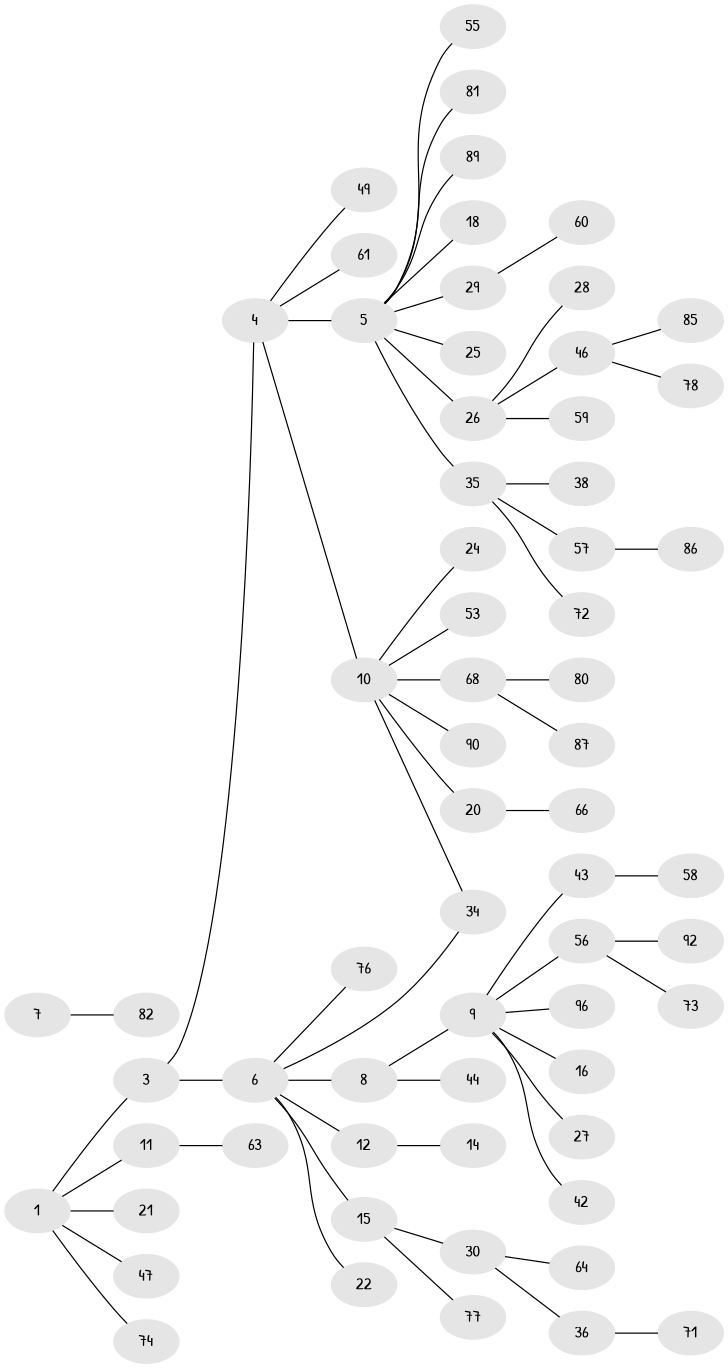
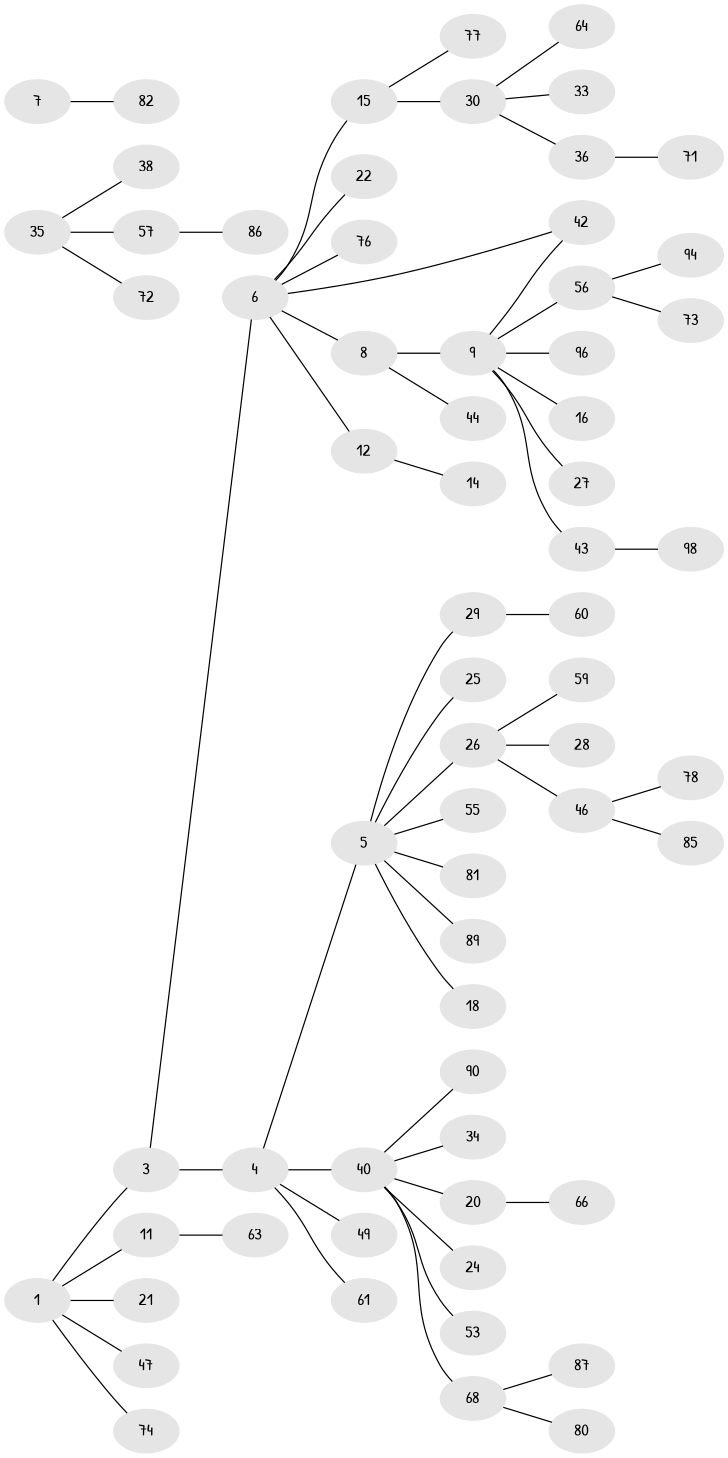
none -> (582, 92)
(411, 406) -> none
(364, 680) -> (364, 1170)
(691, 876) -> (691, 549)
(691, 941) -> (691, 255)
(382, 1013) -> (421, 269)
